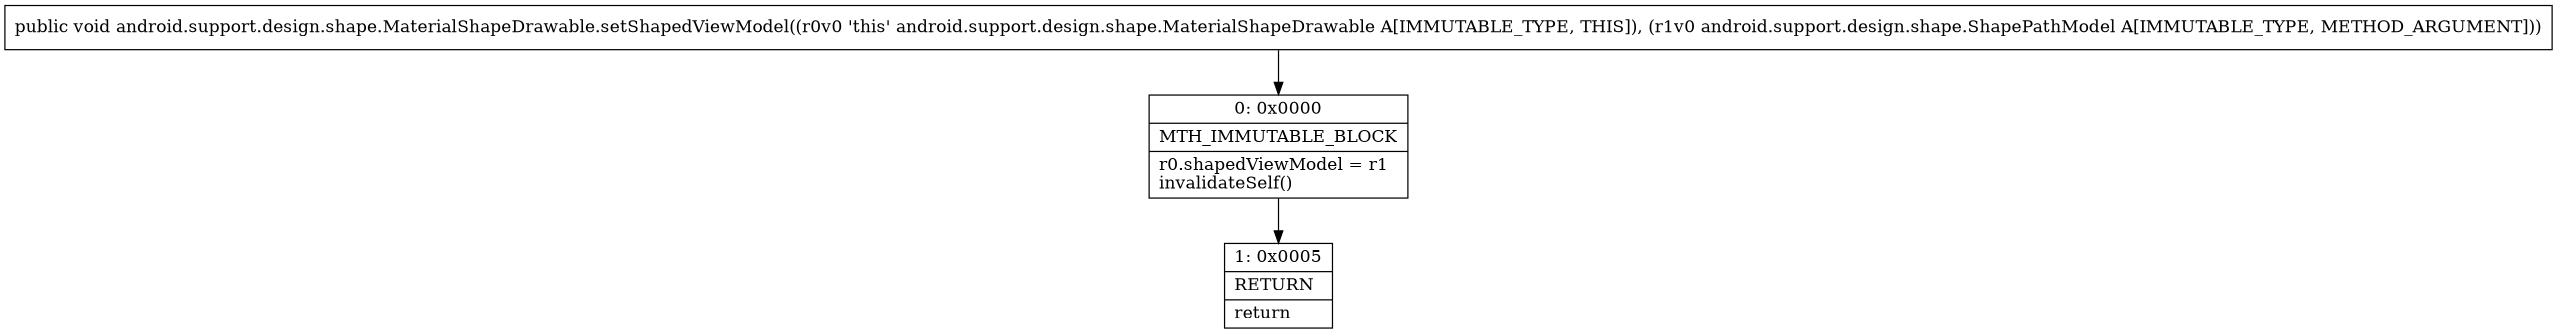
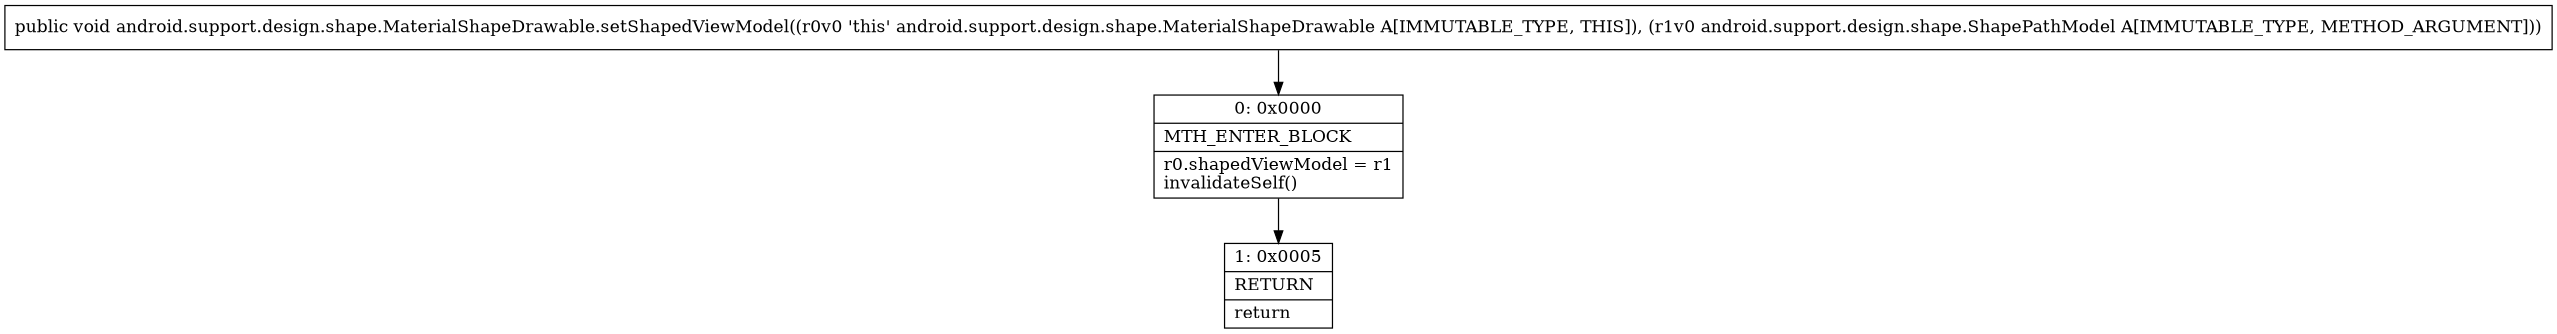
(1279, 137) -> (1258, 137)
